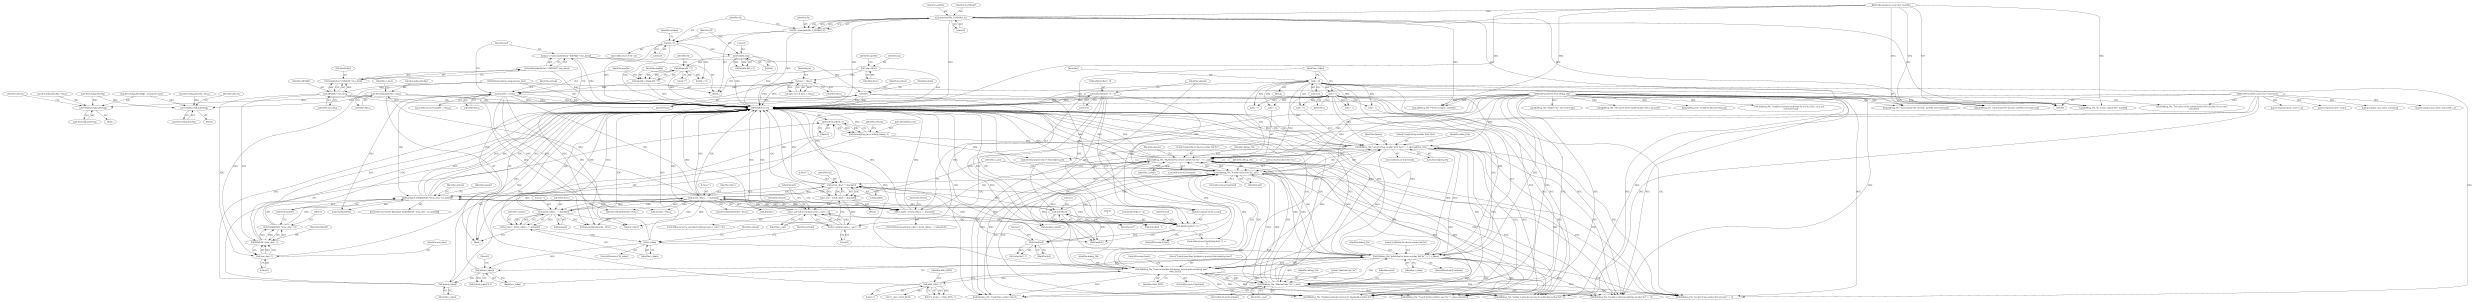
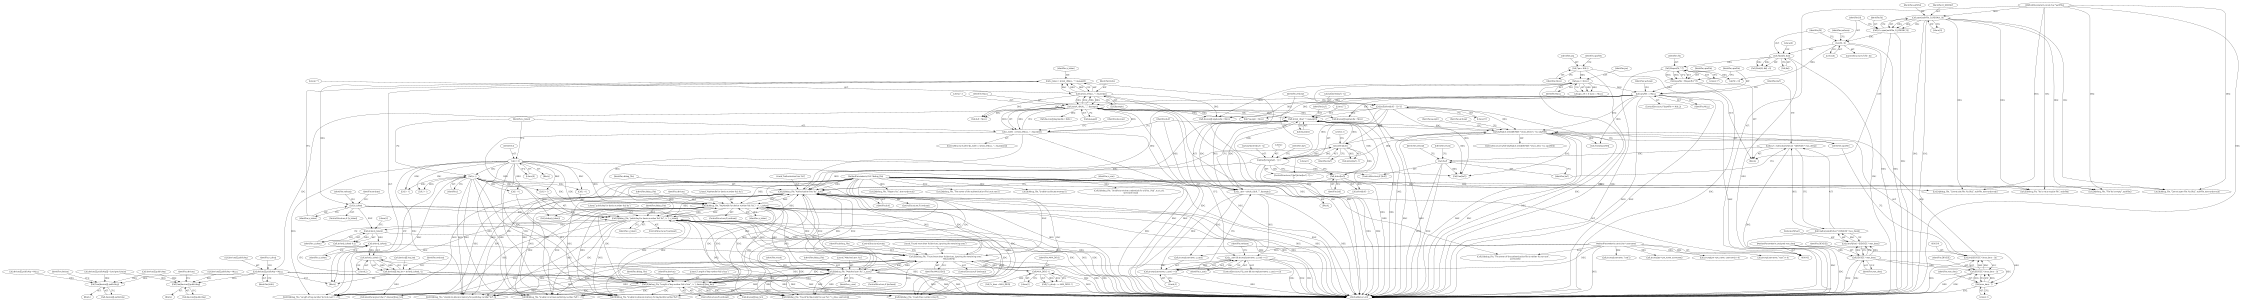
(804, 113) -> (814, 281)
(427, 198) -> (1520, 132)
(1199, 219) -> (1175, 265)
